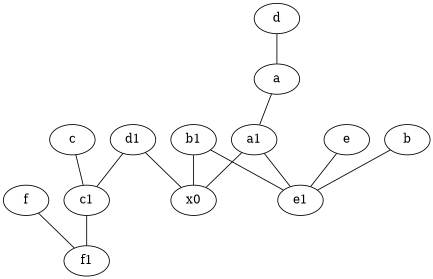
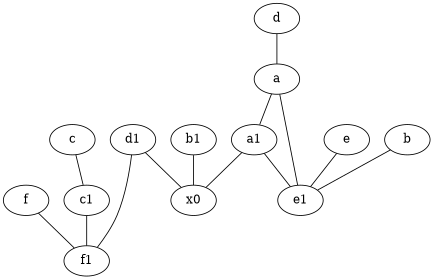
(110, 170) -> (121, 204)
(247, 170) -> (289, 140)
